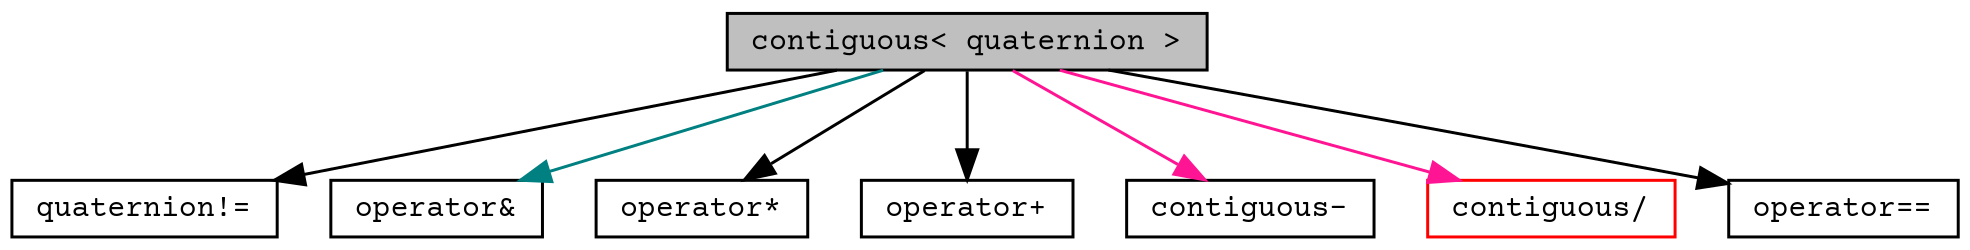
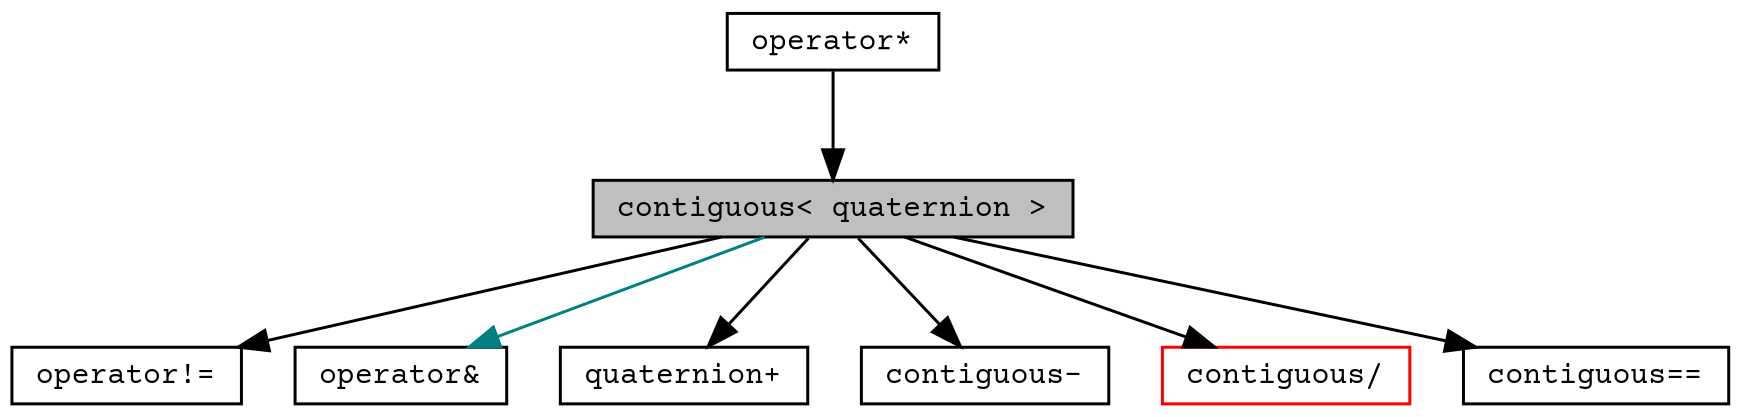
(848, 117) -> (833, 110)
(1095, 118) -> (899, 281)
(1245, 121) -> (1045, 287)
(145, 209) -> (127, 376)
(967, 209) -> (684, 376)
(1843, 209) -> (1596, 376)
